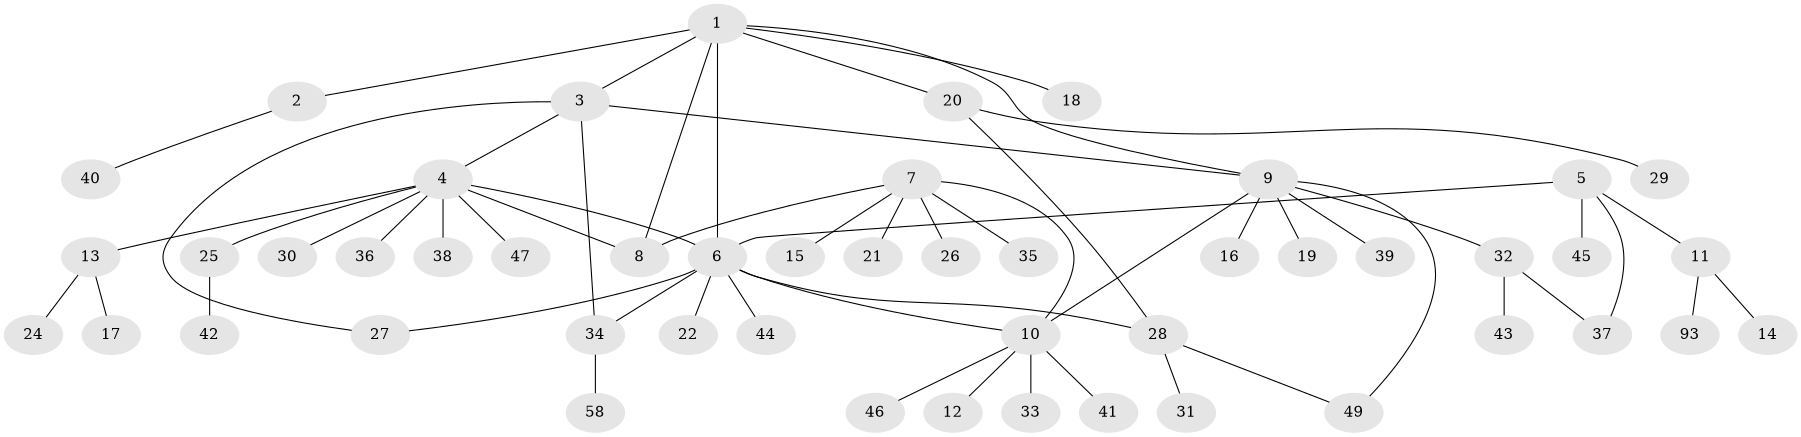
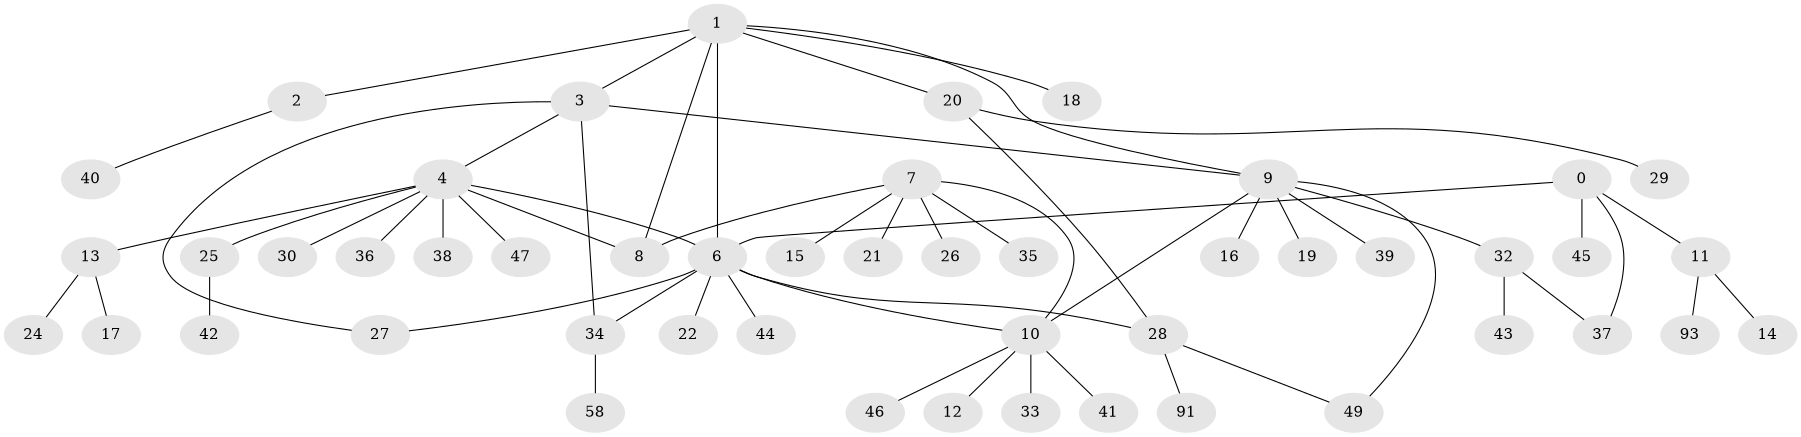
(1582, 179) -> (1582, 179)
(1186, 413) -> (1186, 413)
